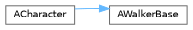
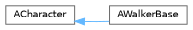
(87, 9) -> (97, 22)
